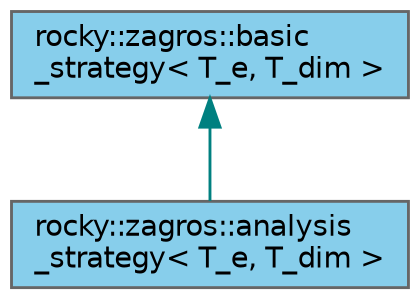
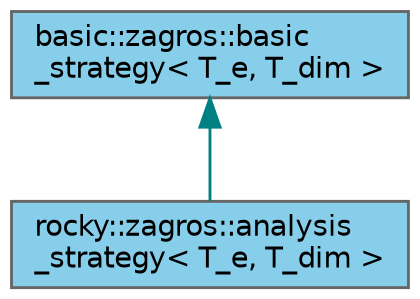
(210, 55) -> (210, 55)
